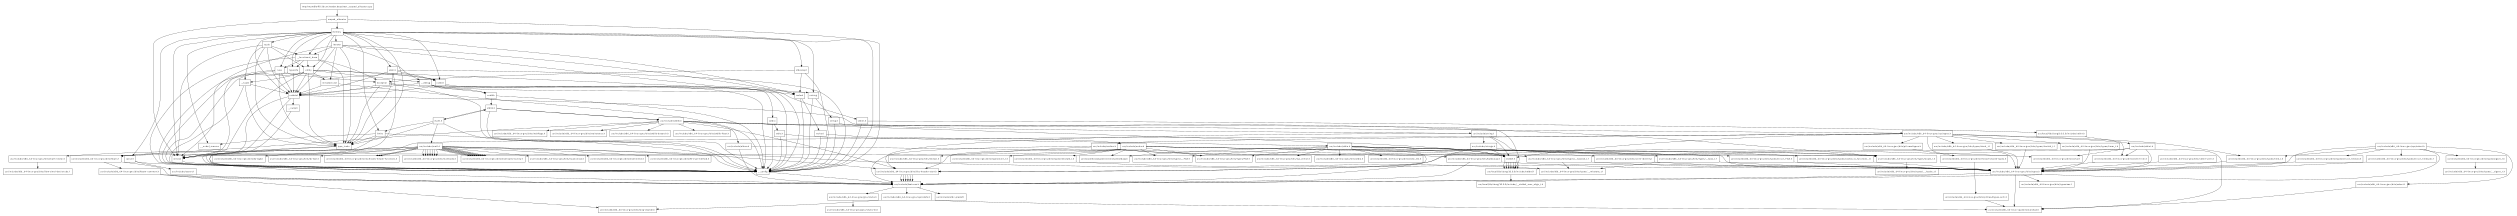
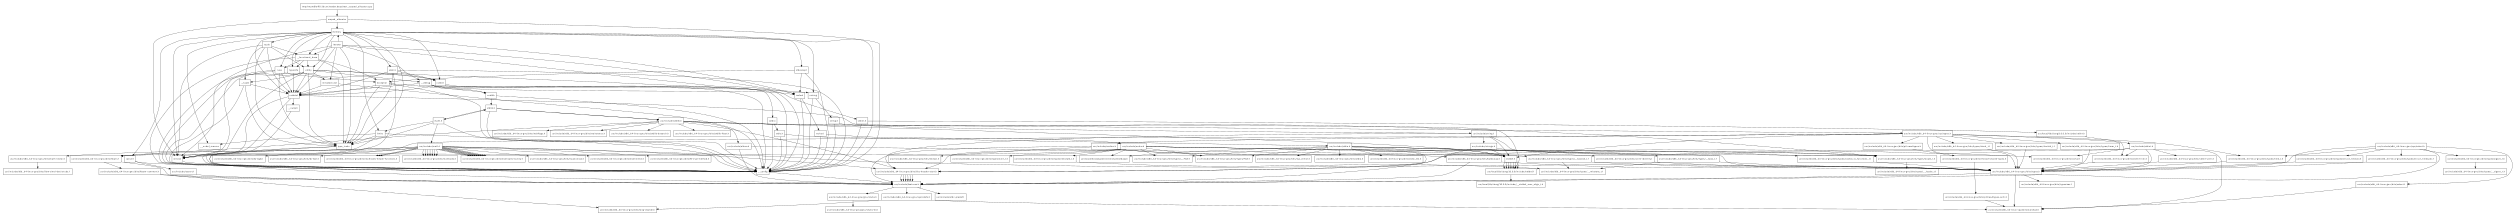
(336, 37) -> (338, 39)
none -> (2164, 152)
(1762, 159) -> none
